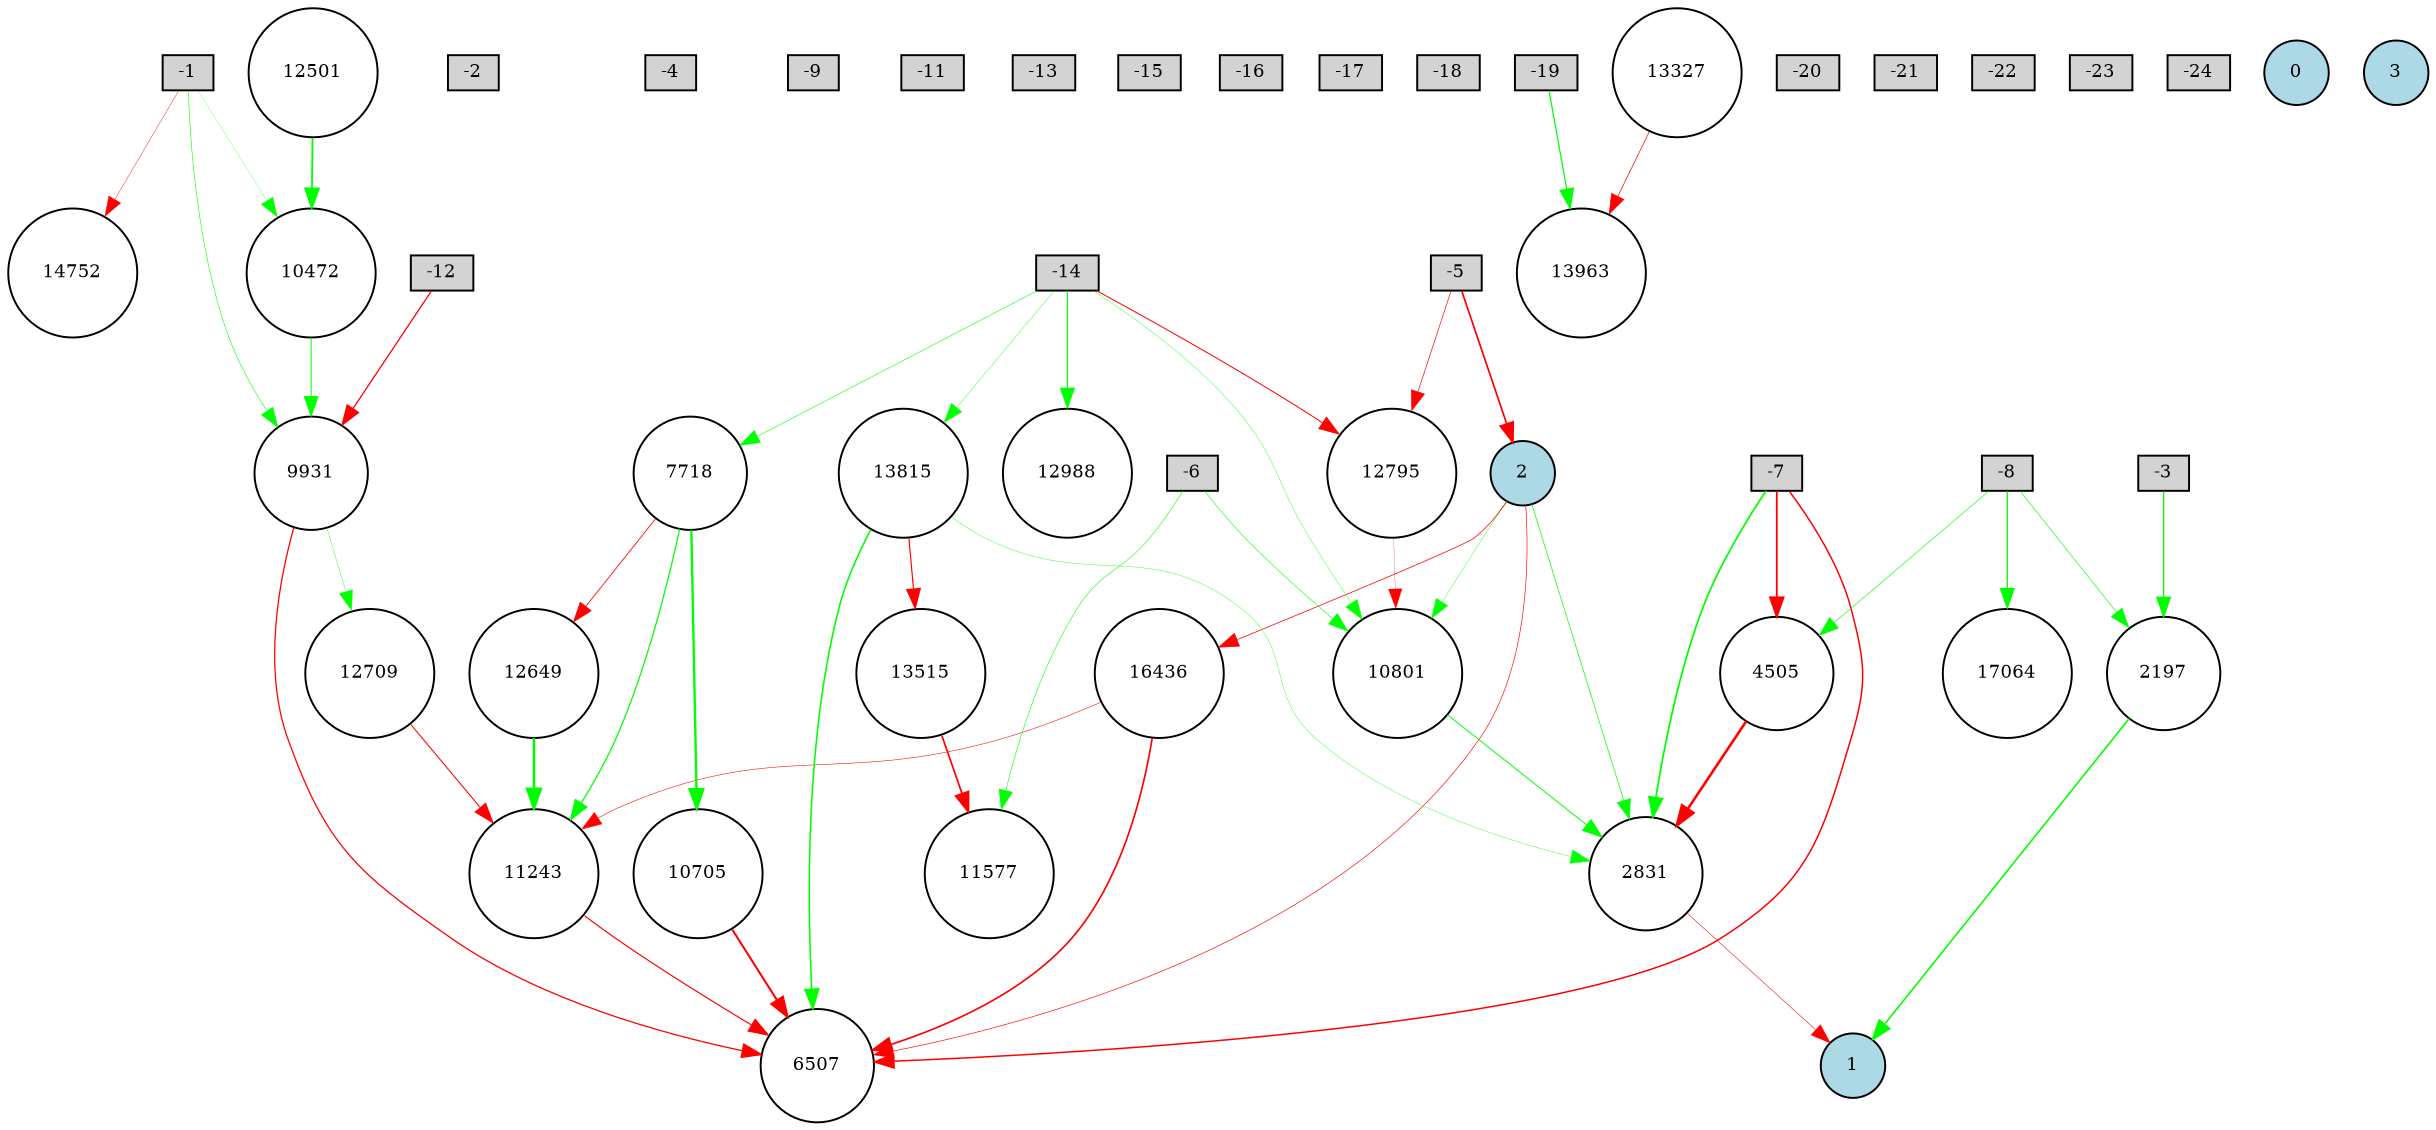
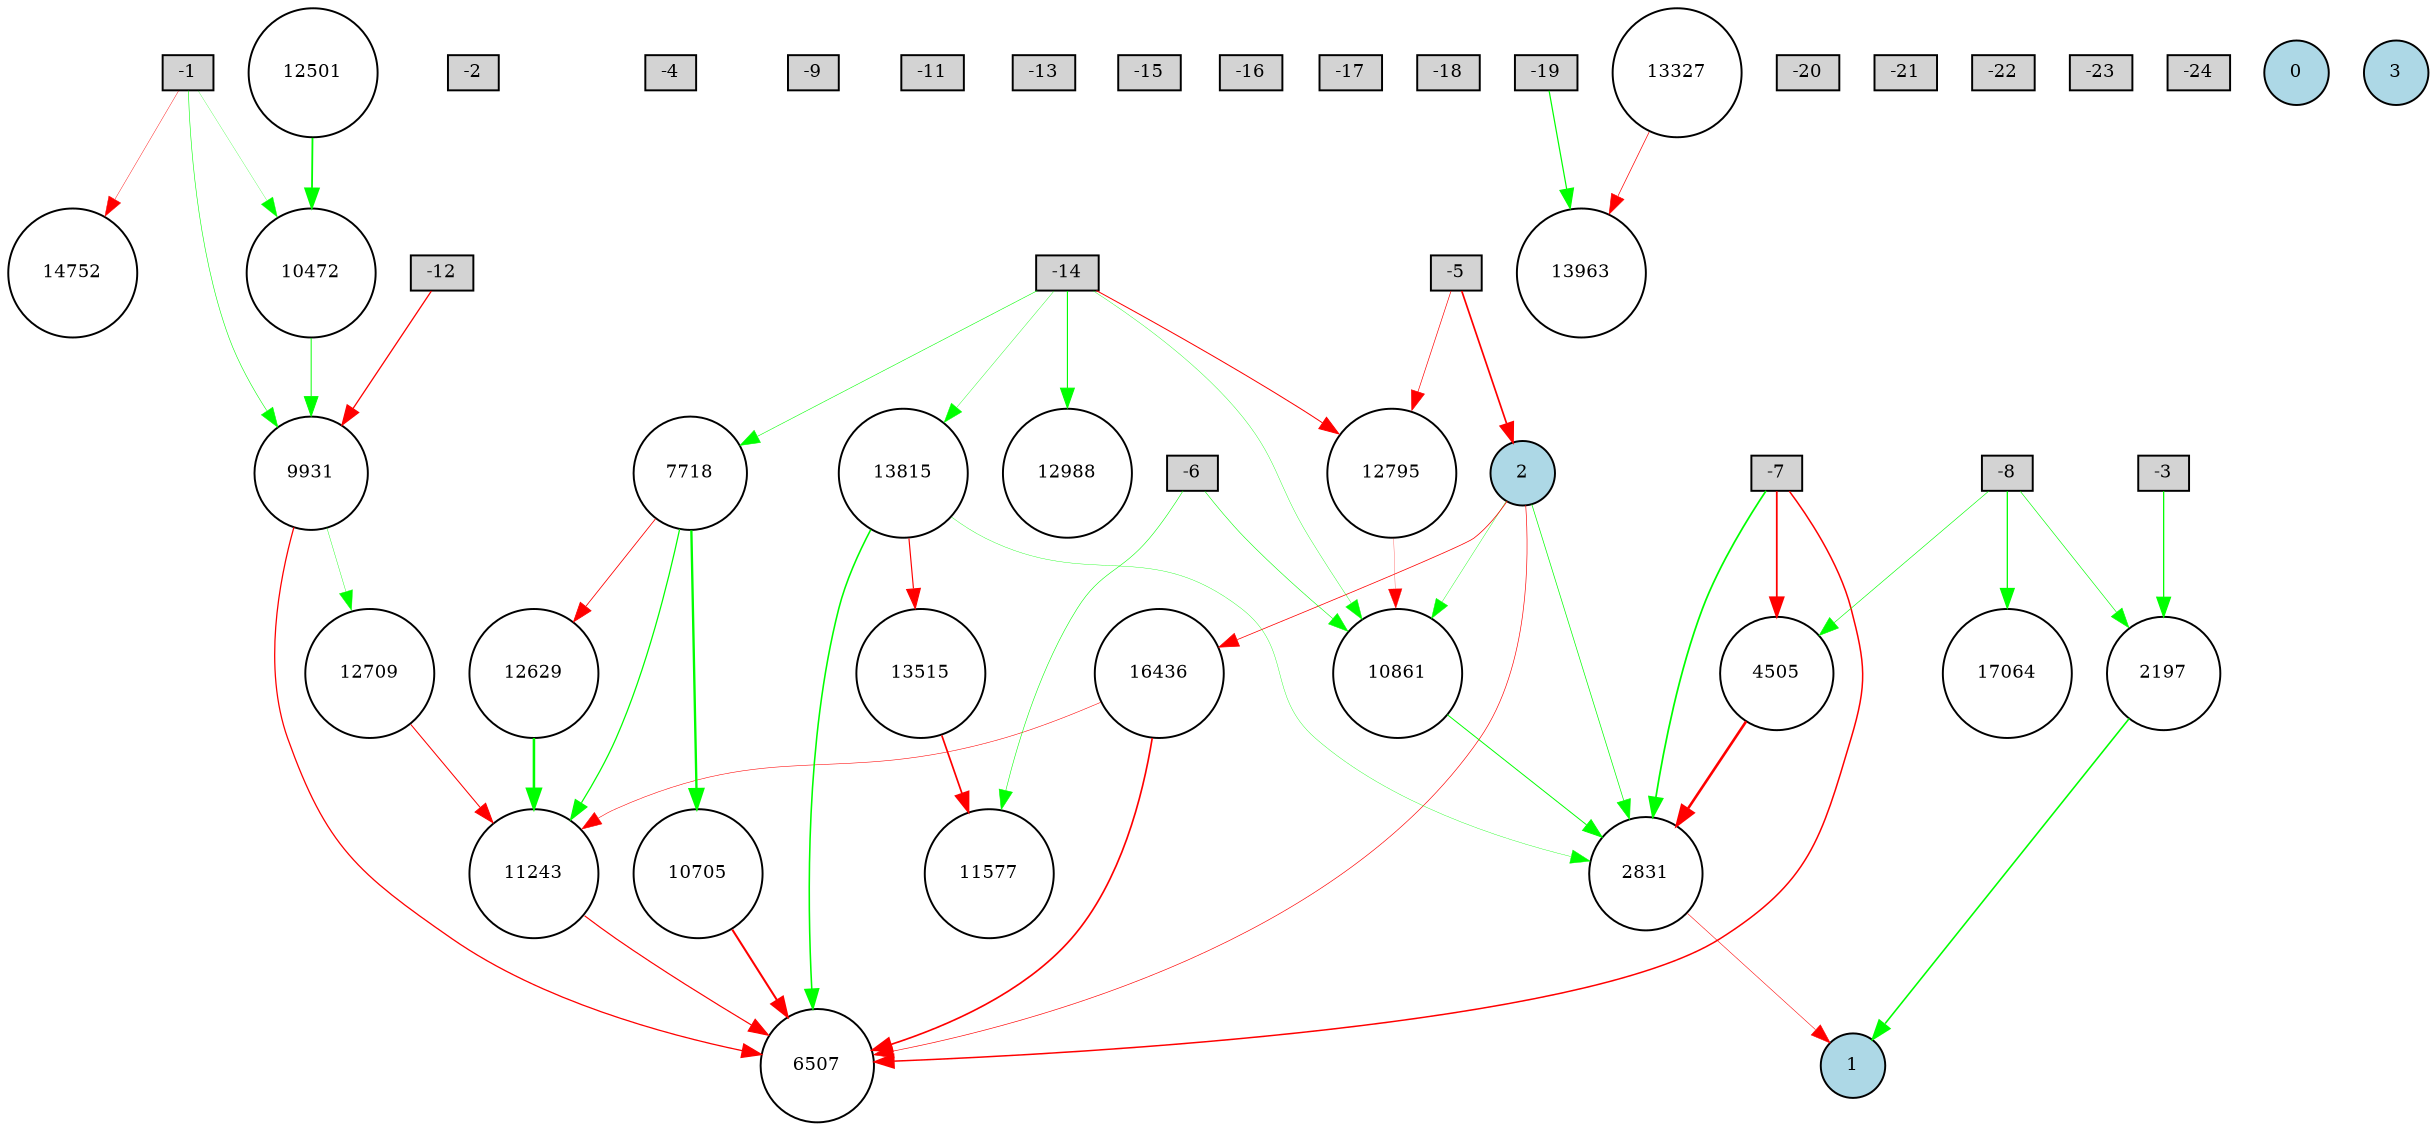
(534, 673) -> (534, 673)
(1398, 673) -> (1398, 673)
